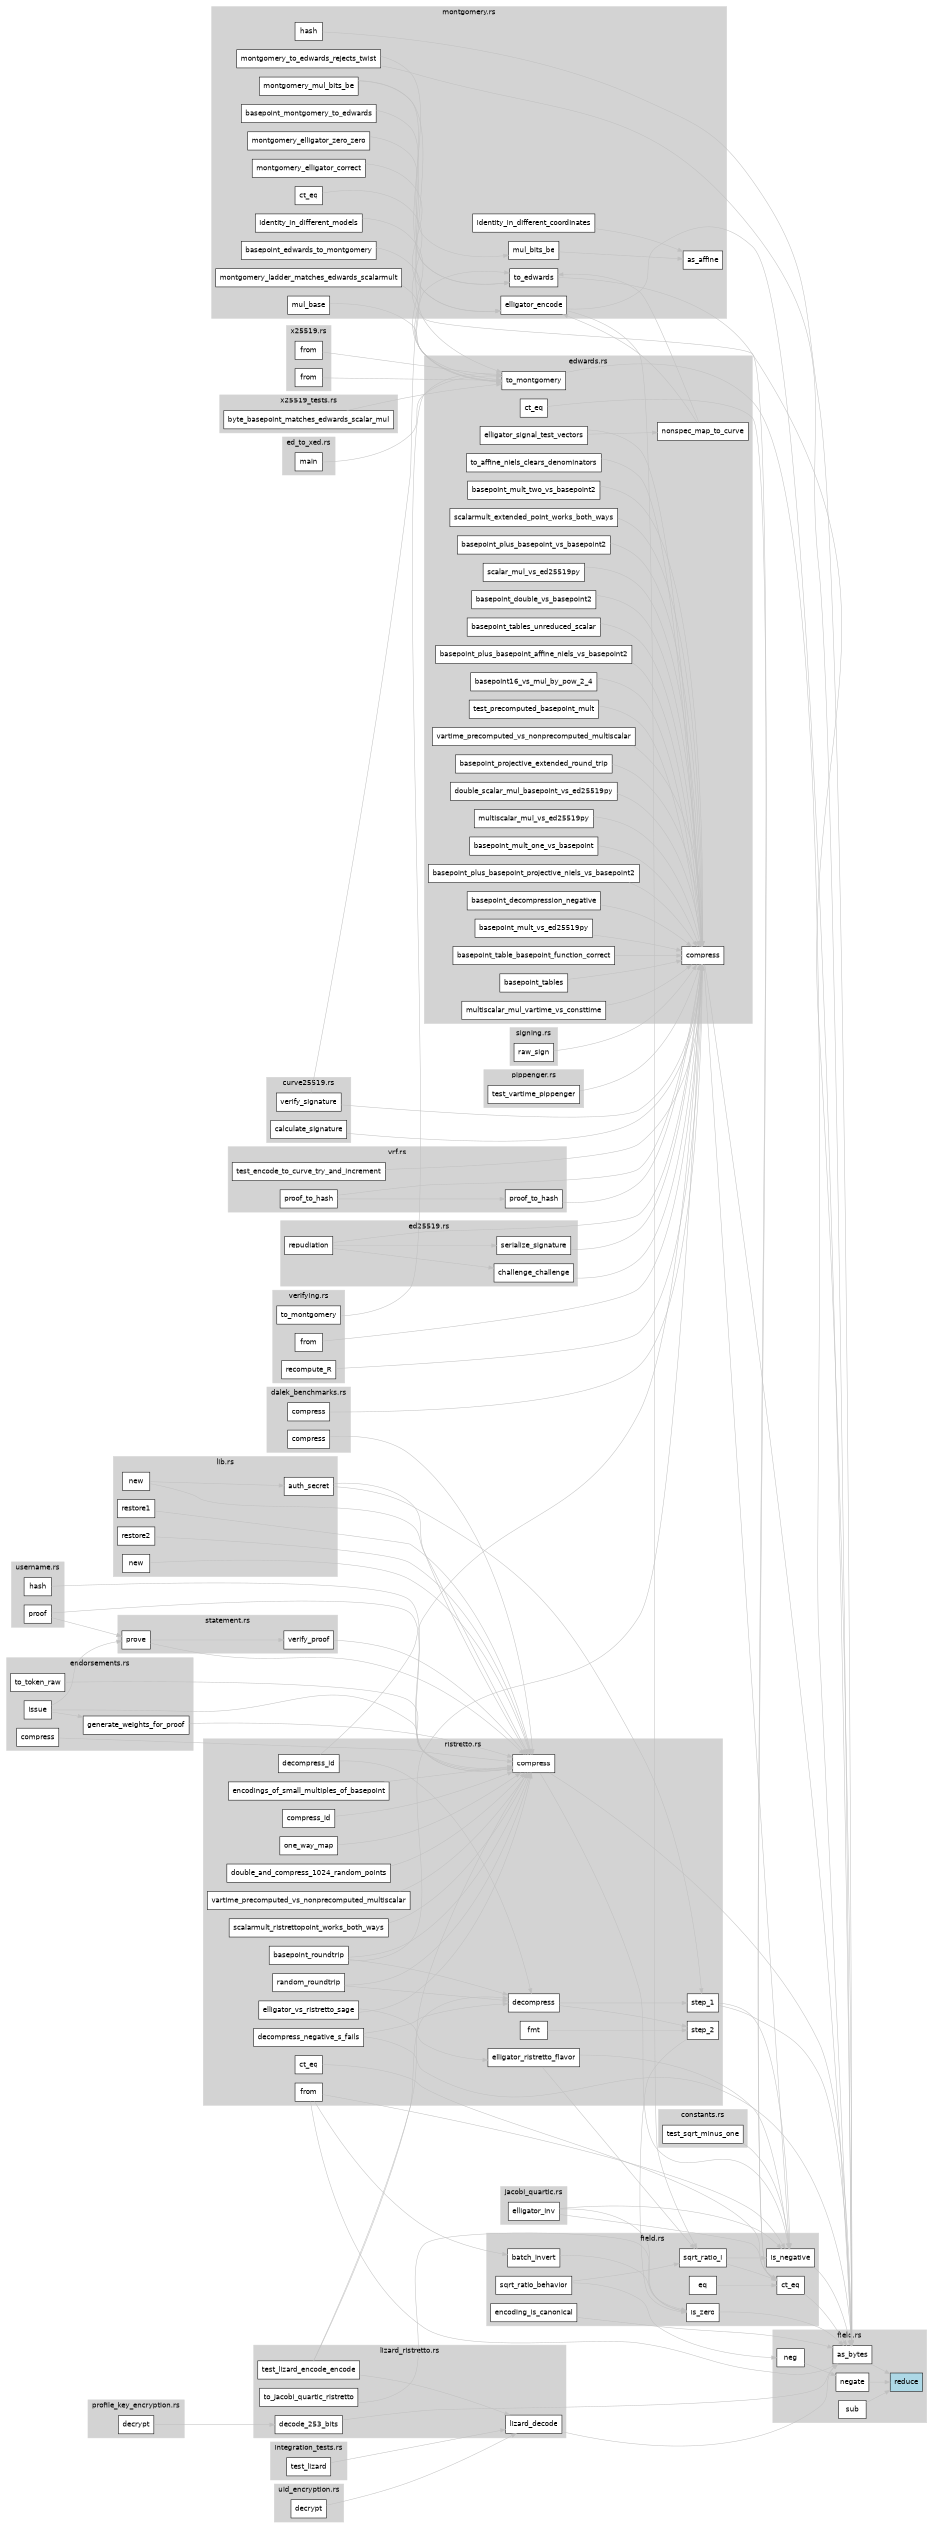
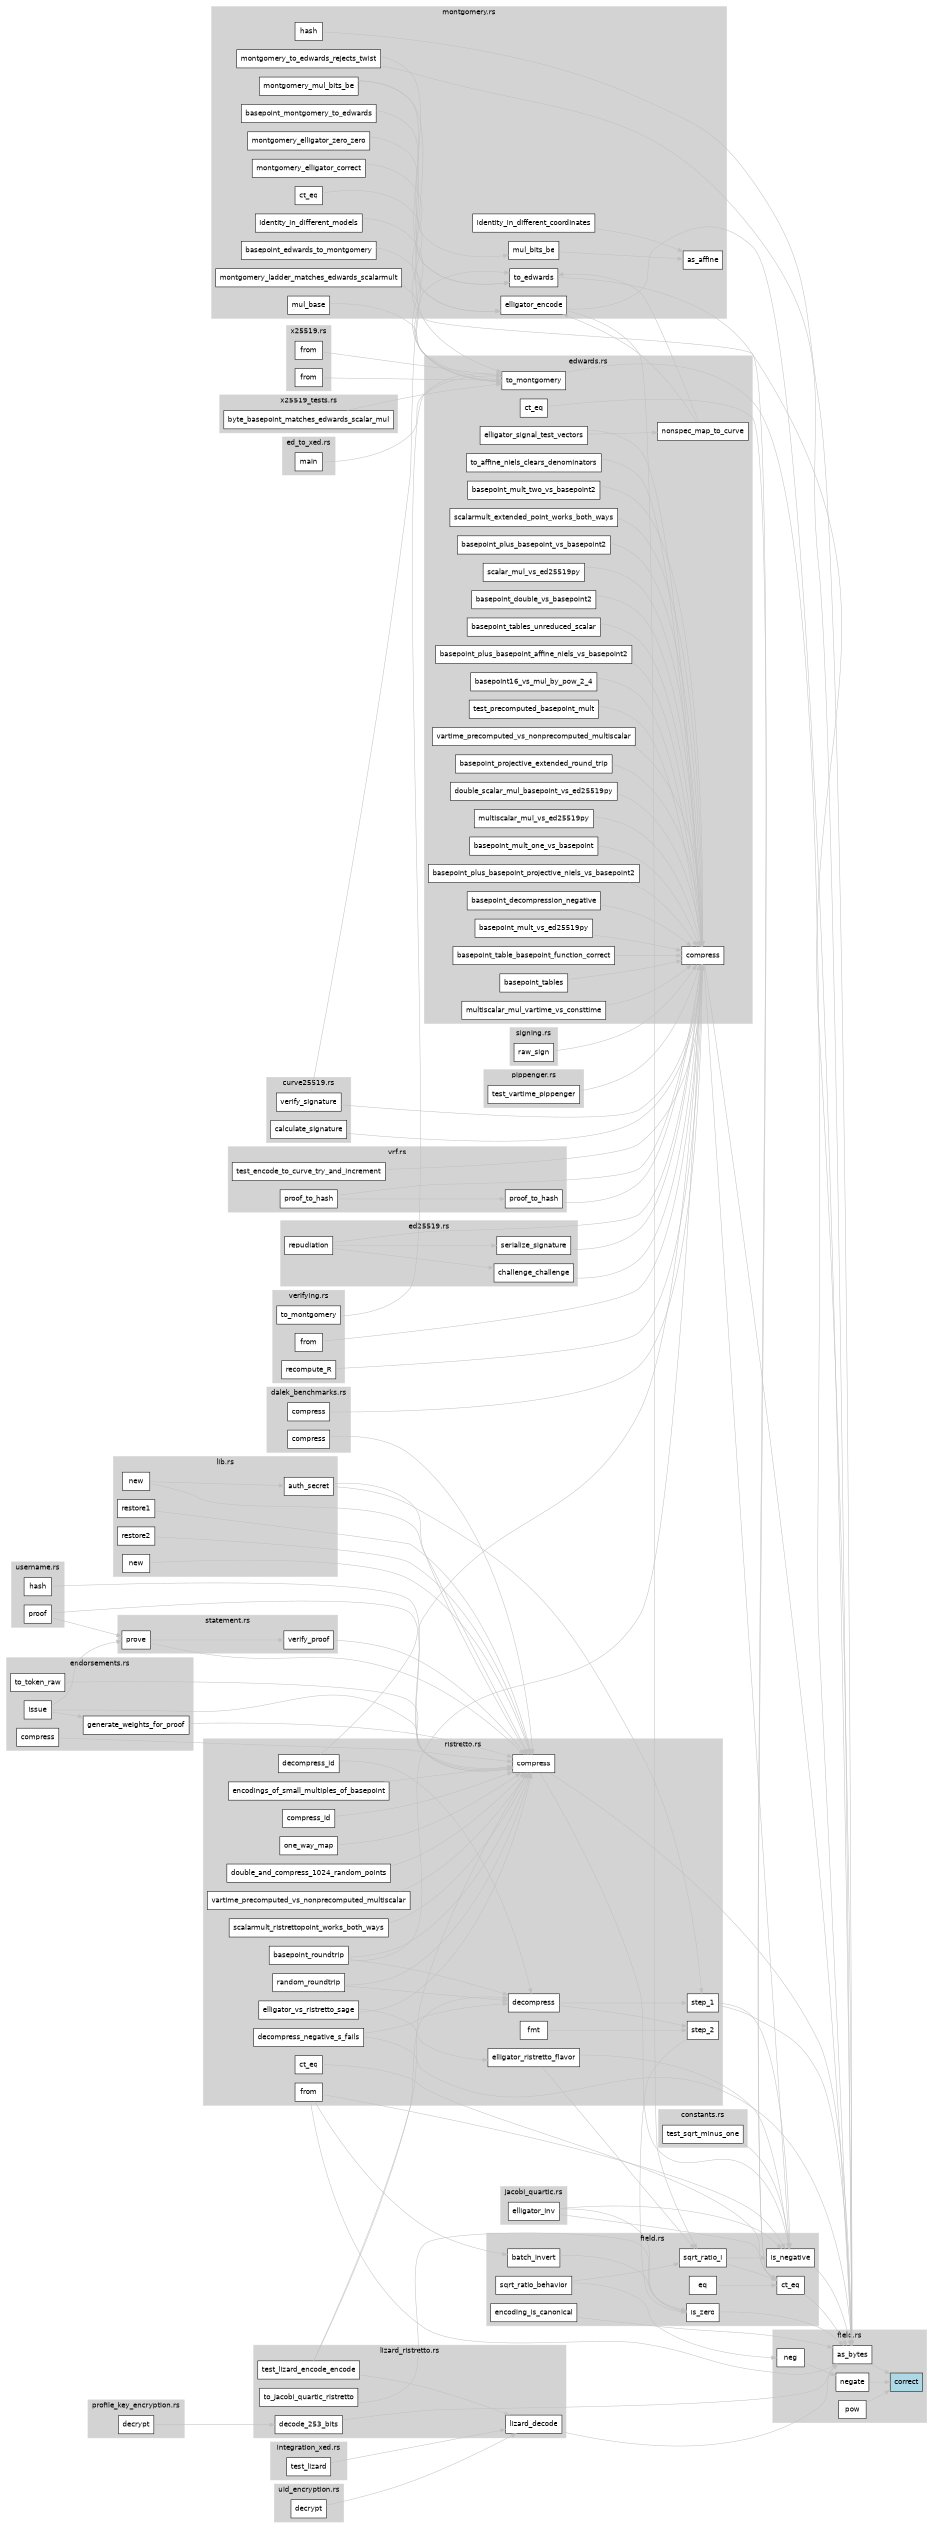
(906, 2382) -> (906, 2382)
(852, 2410) -> (852, 2410)
(309, 2448) -> (309, 2448)
